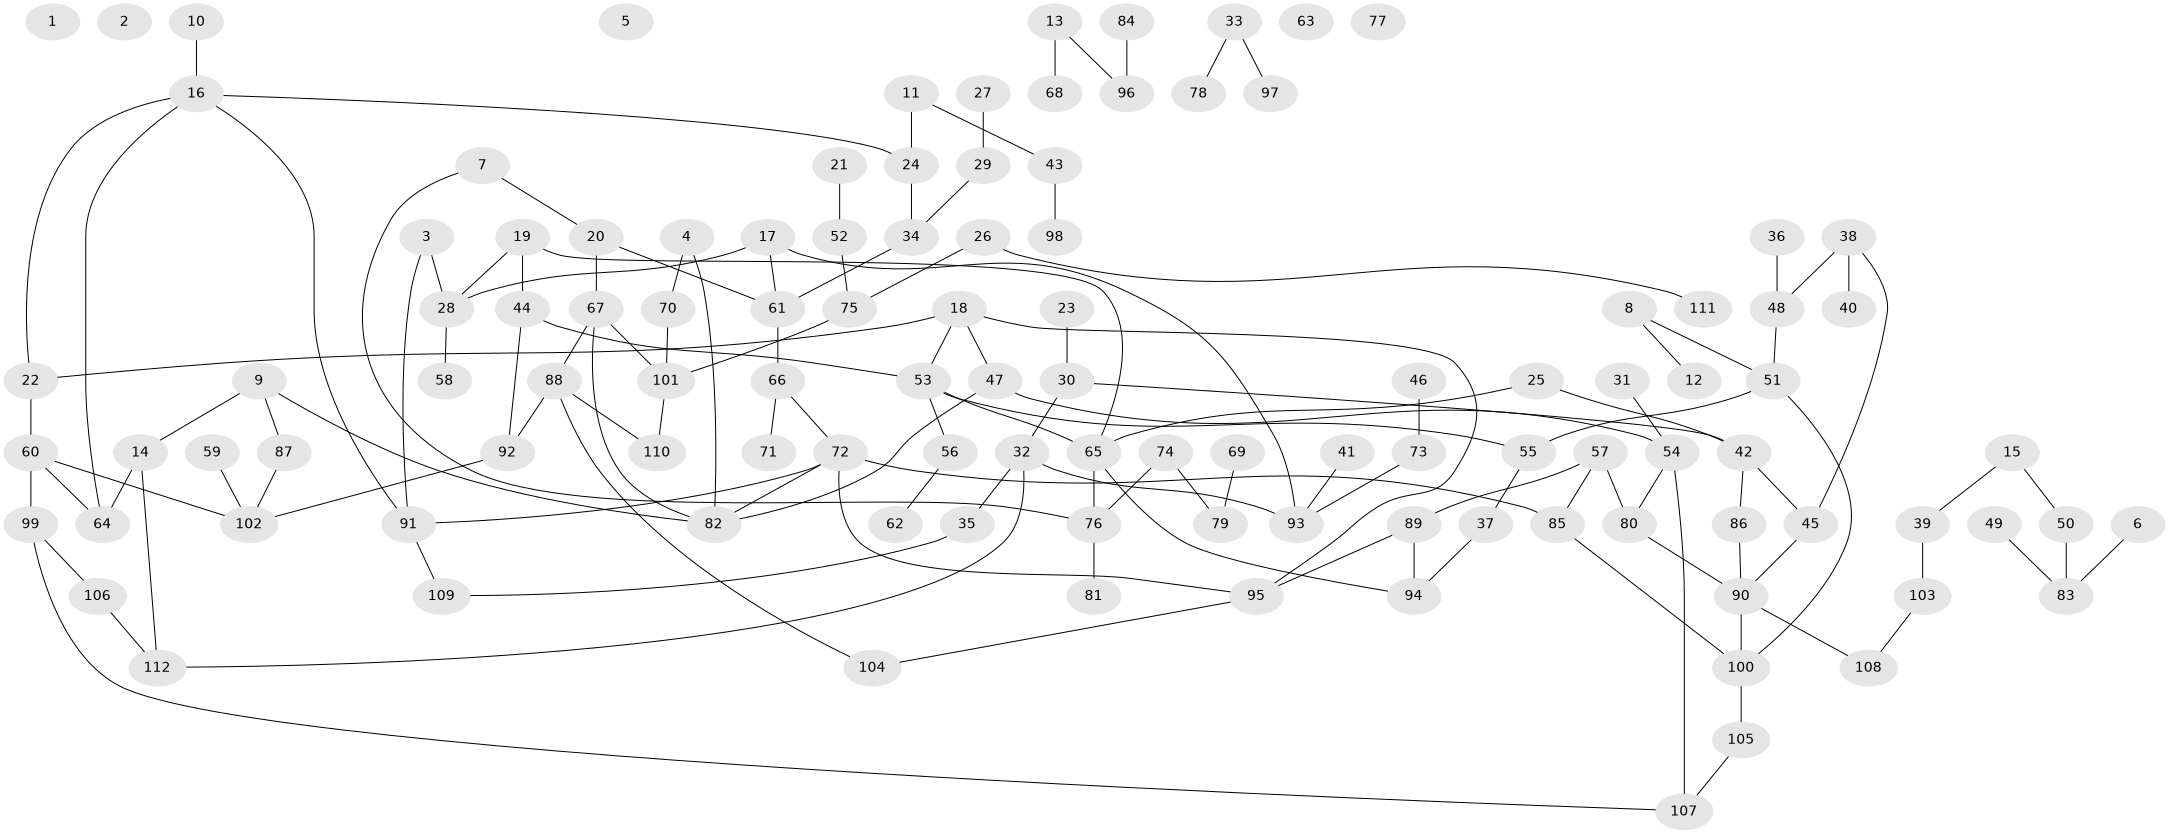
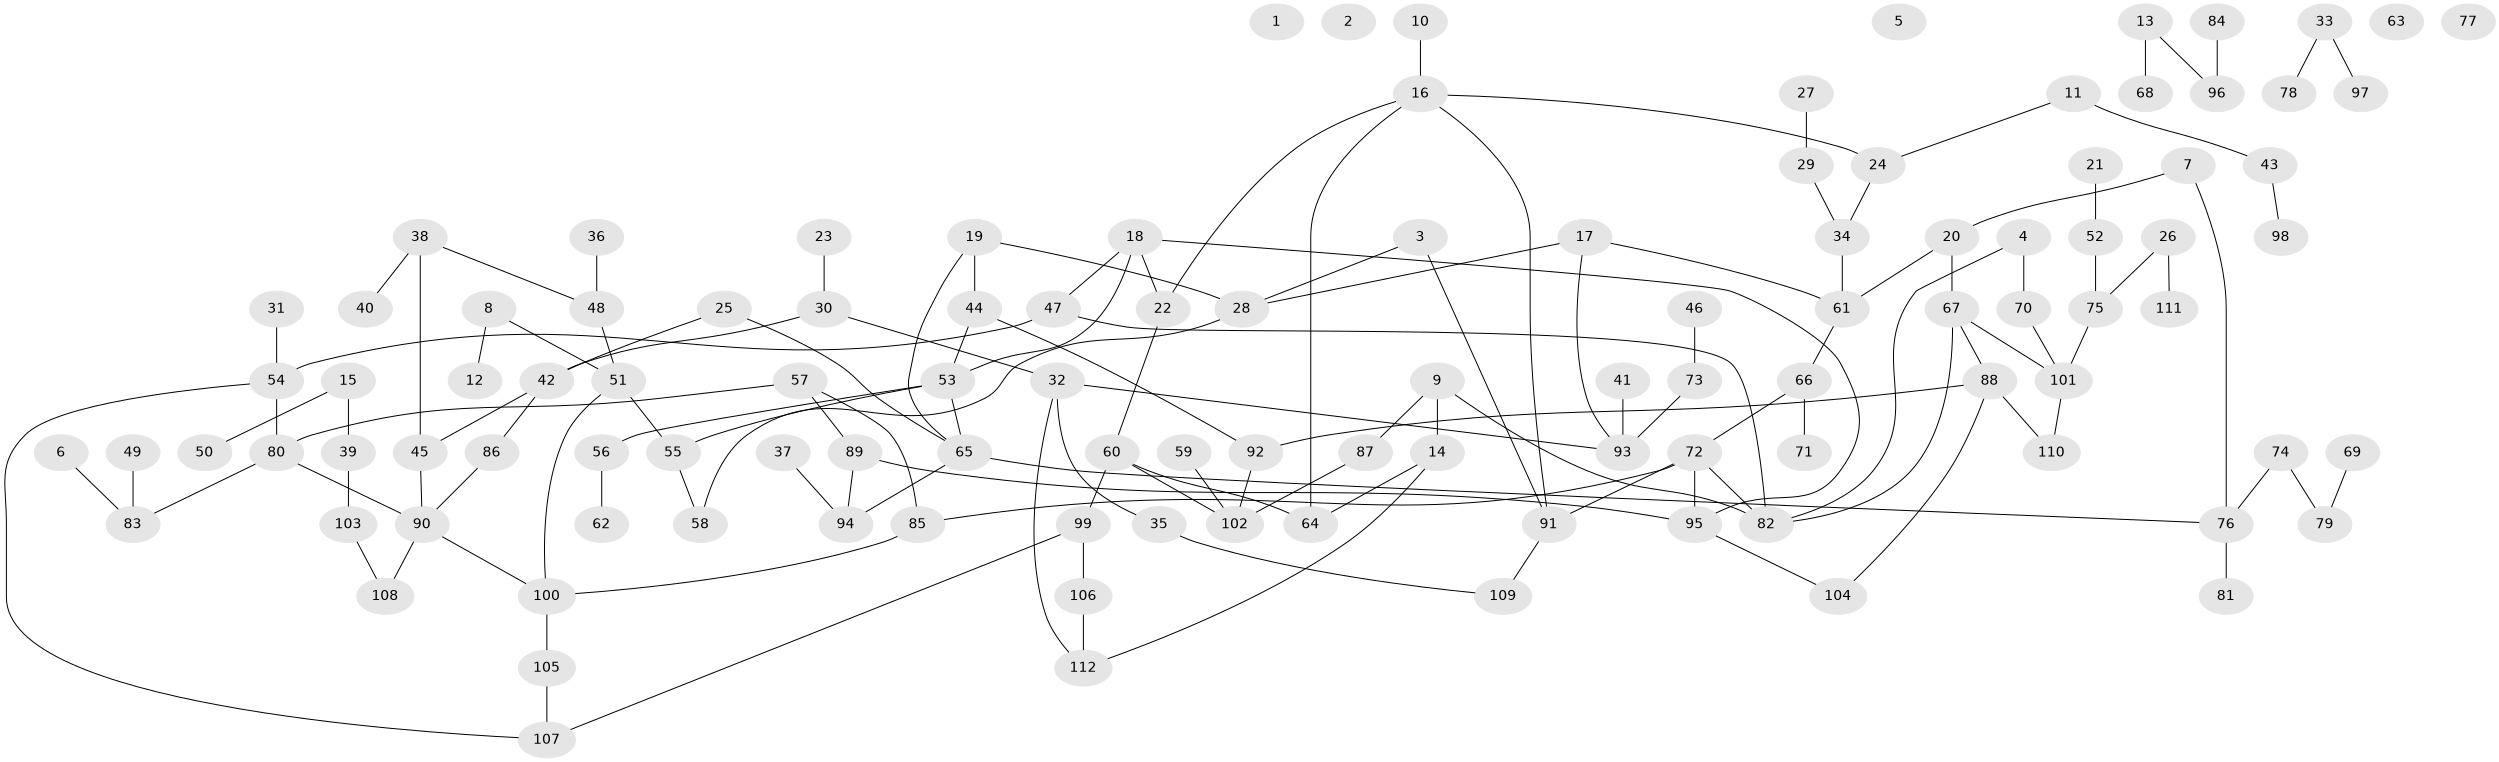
(1512, 481) -> (687, 488)
(2066, 561) -> (205, 489)
